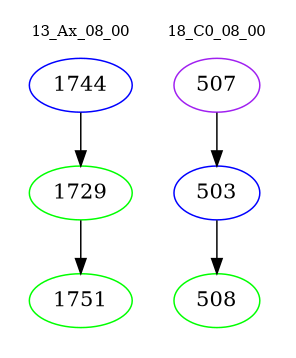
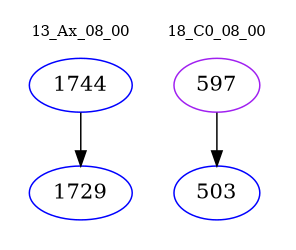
(217, 85) -> (217, 85)
(81, 193) -> (81, 193)
(81, 301) -> none
(217, 301) -> none
